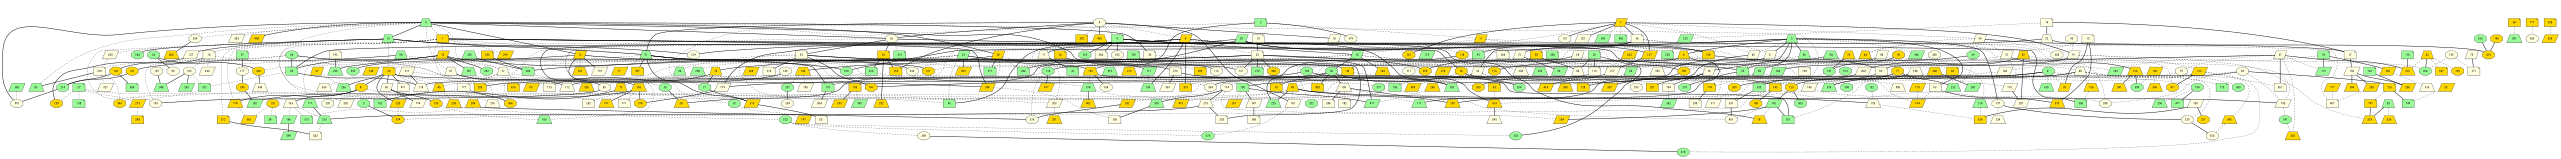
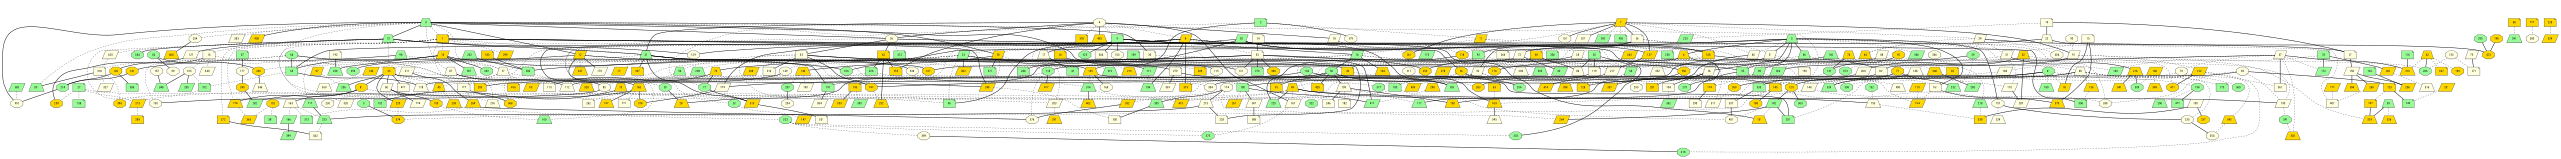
(1224, 66) -> (1224, 66)
(416, 81) -> (443, 81)
